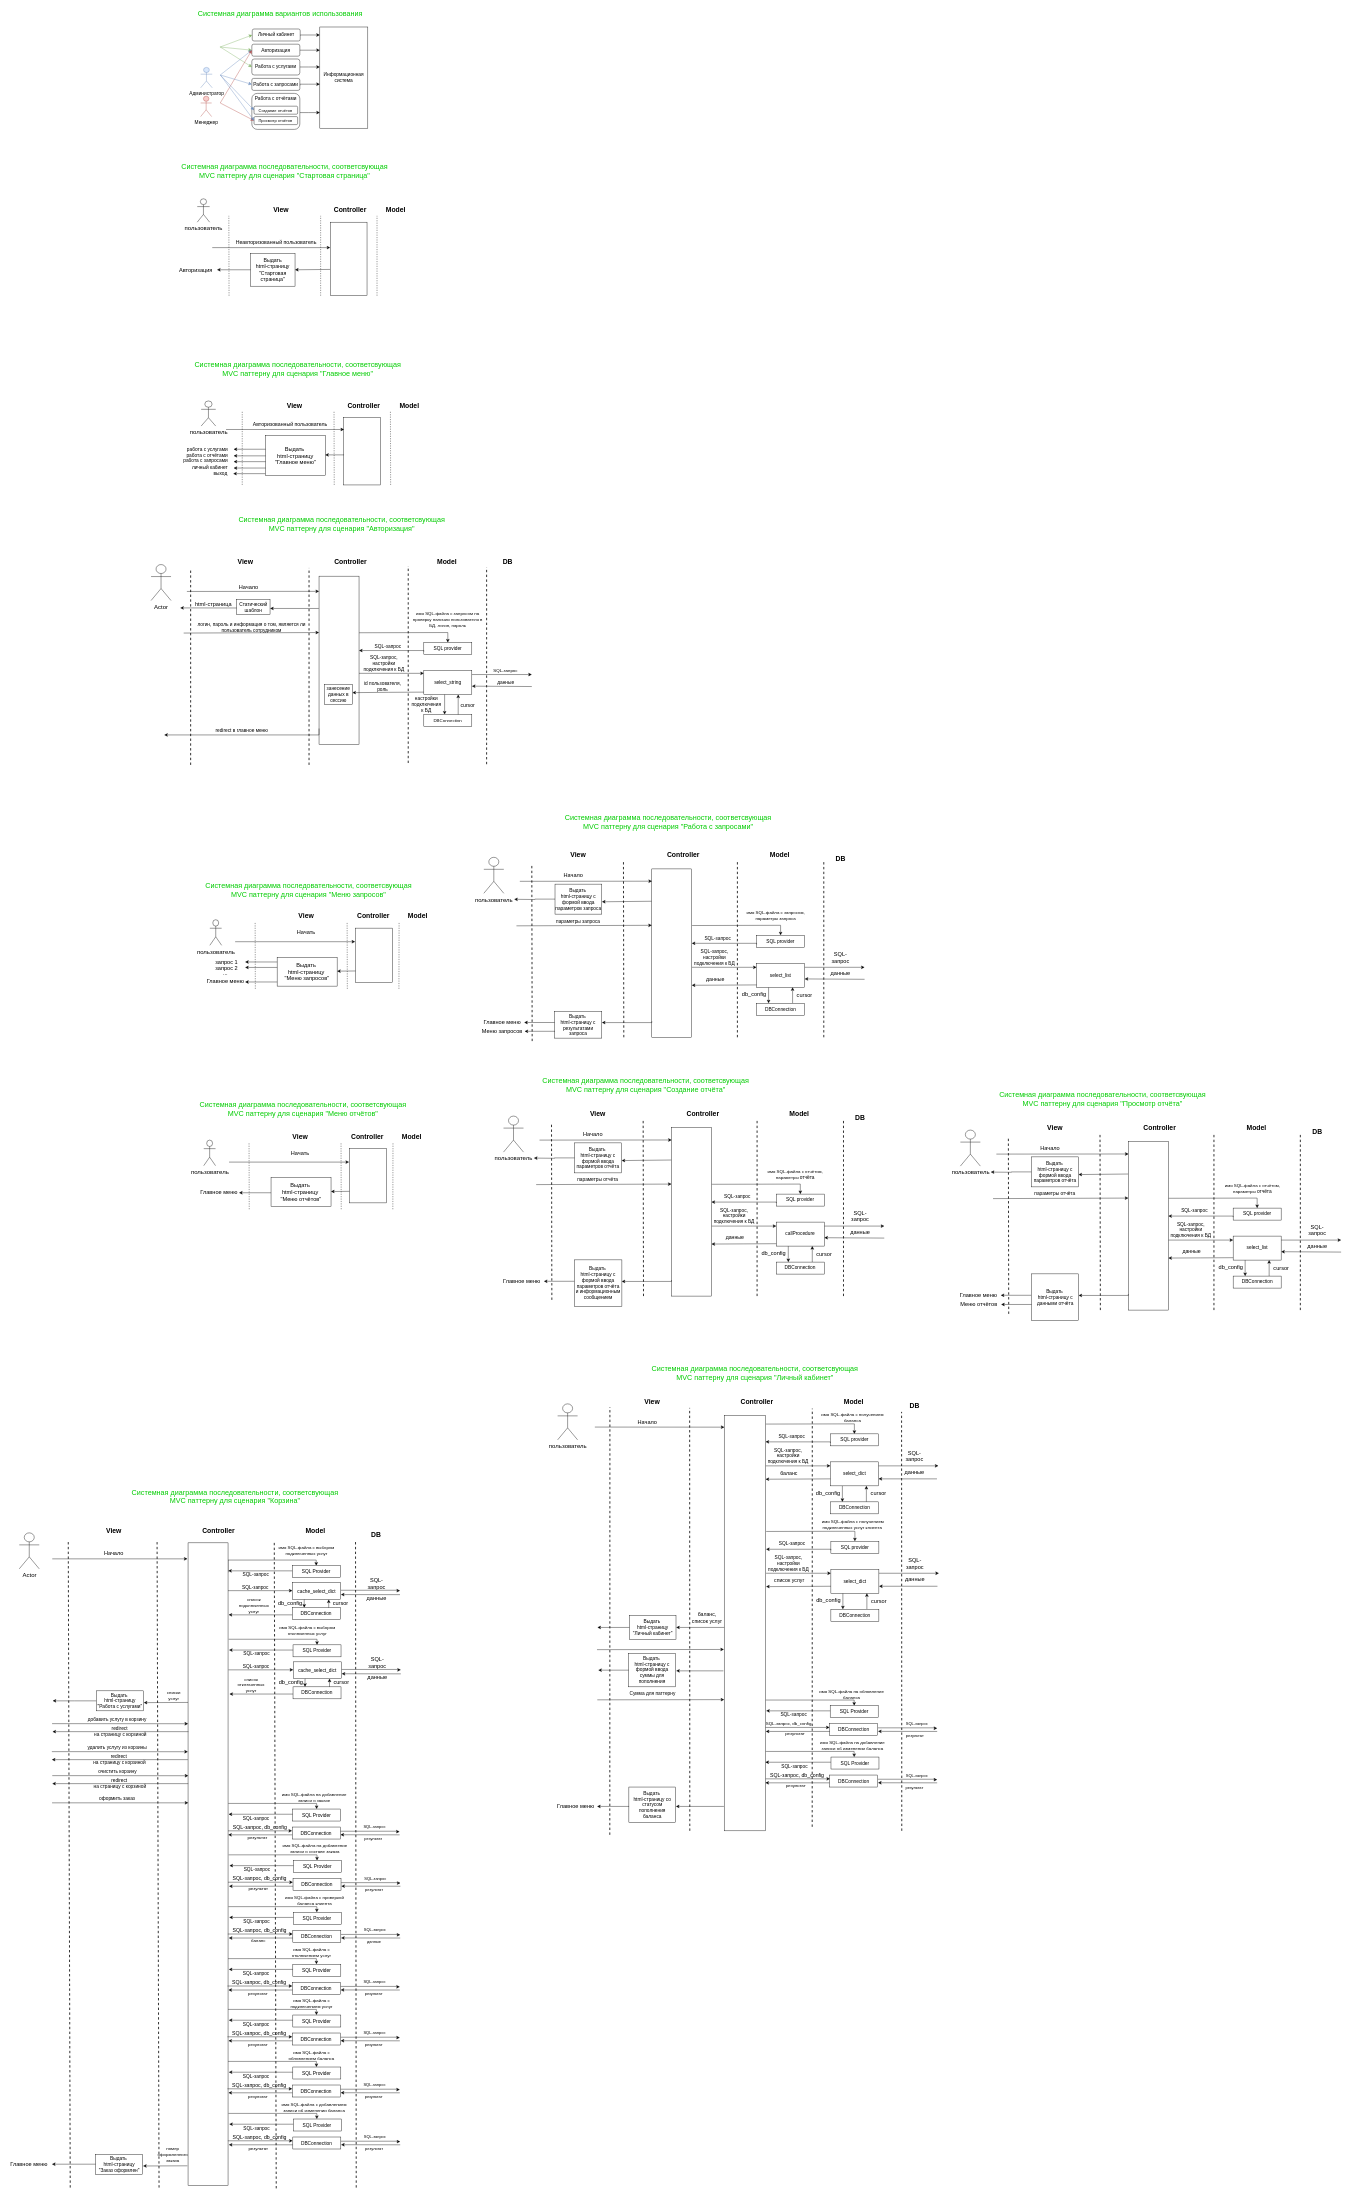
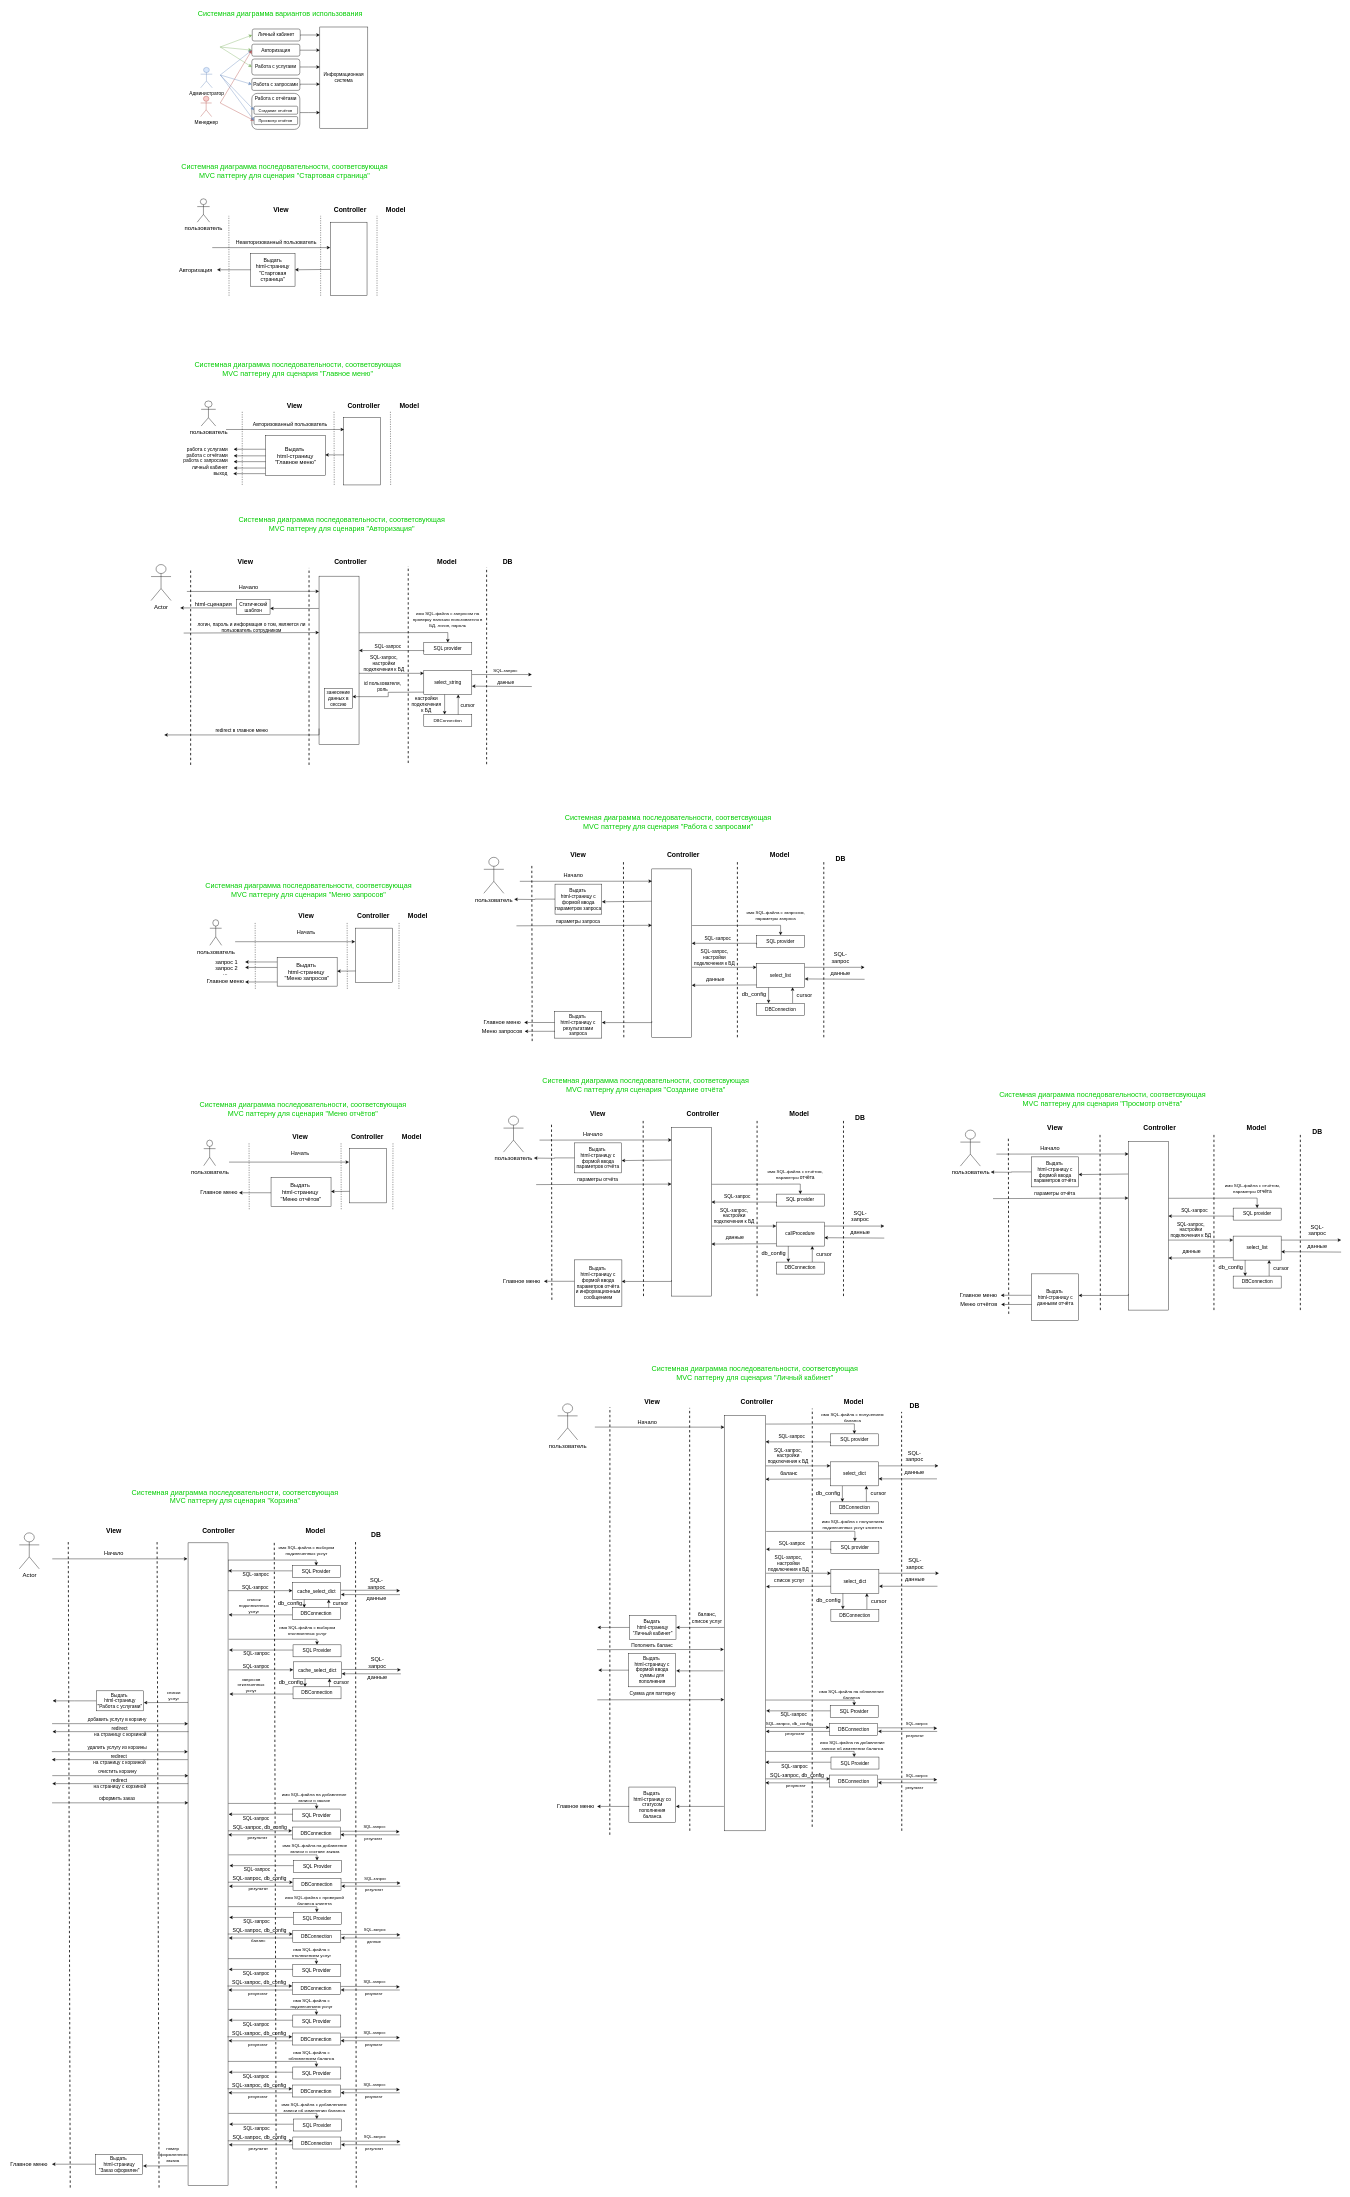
(213, 604) -> (213, 604)
(338, 695) -> (338, 699)
none -> (652, 1646)
(251, 1685) -> (251, 1685)
